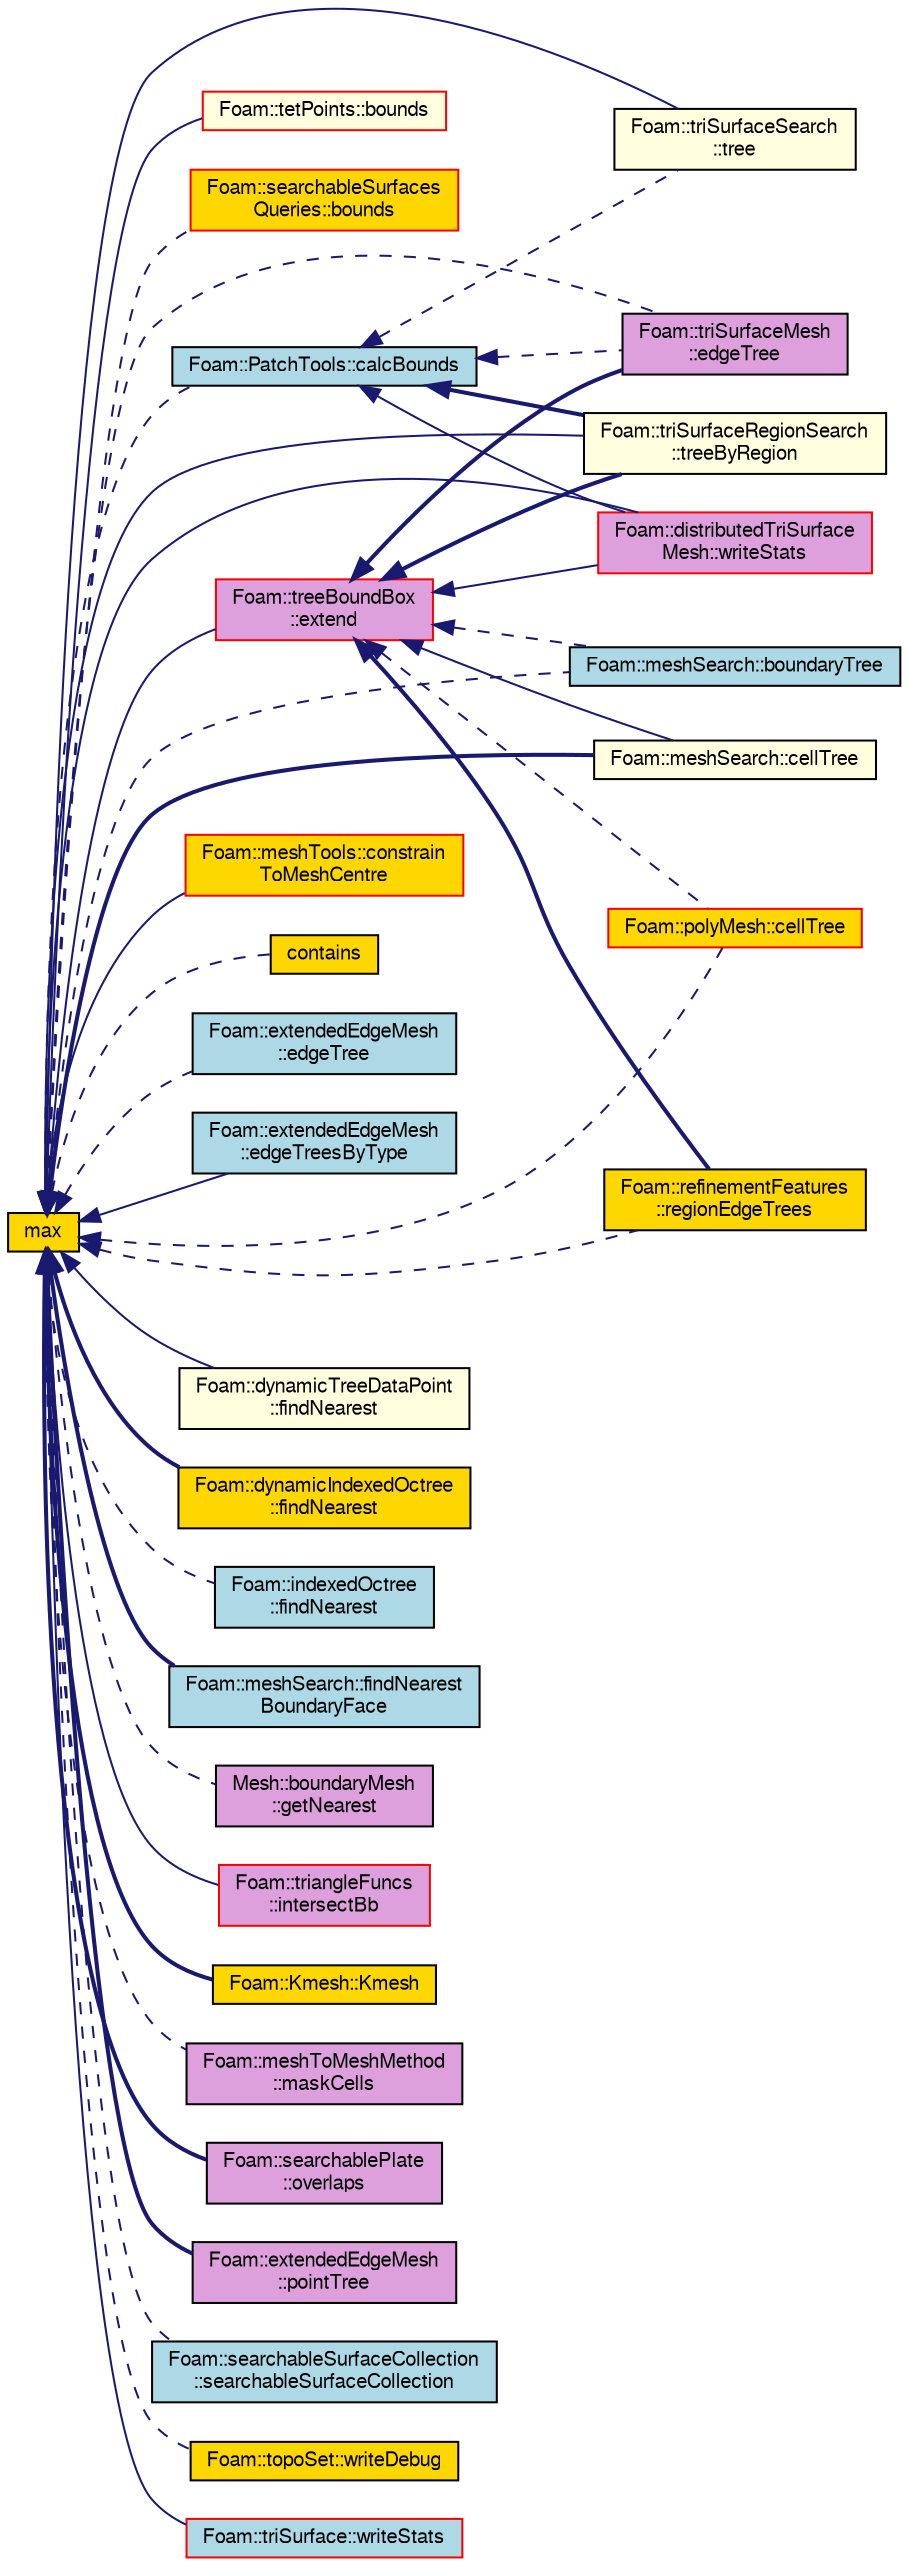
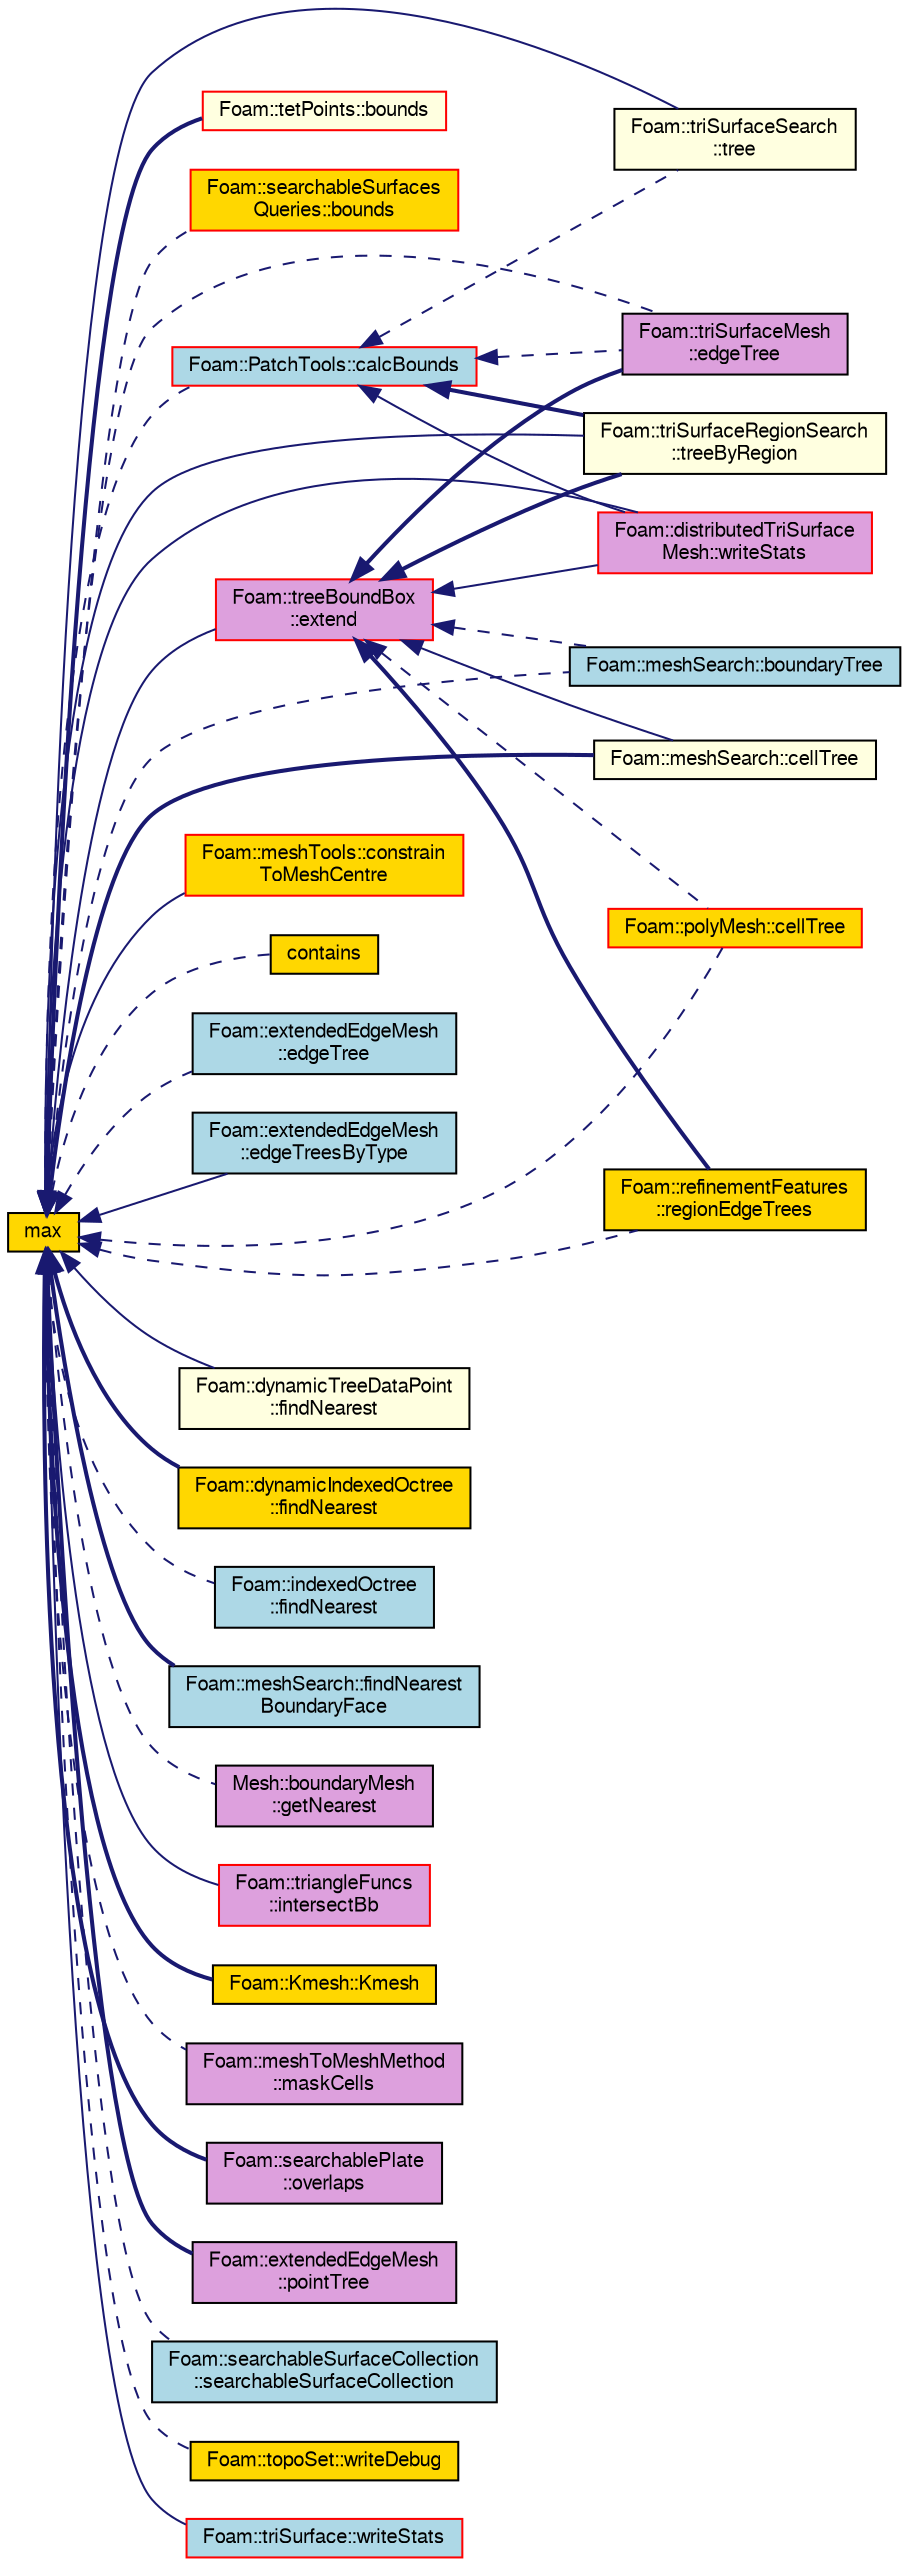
(324, 366) -> (324, 366)
(92, 443) -> (92, 443)
